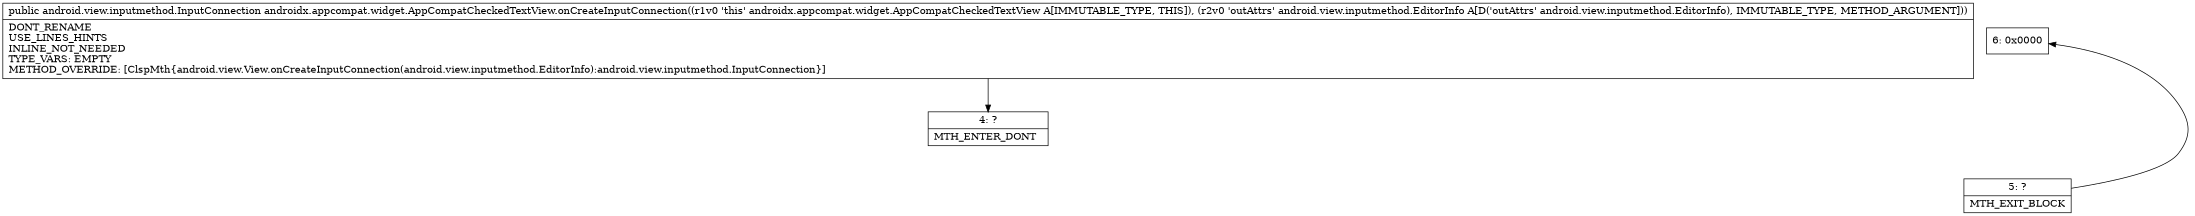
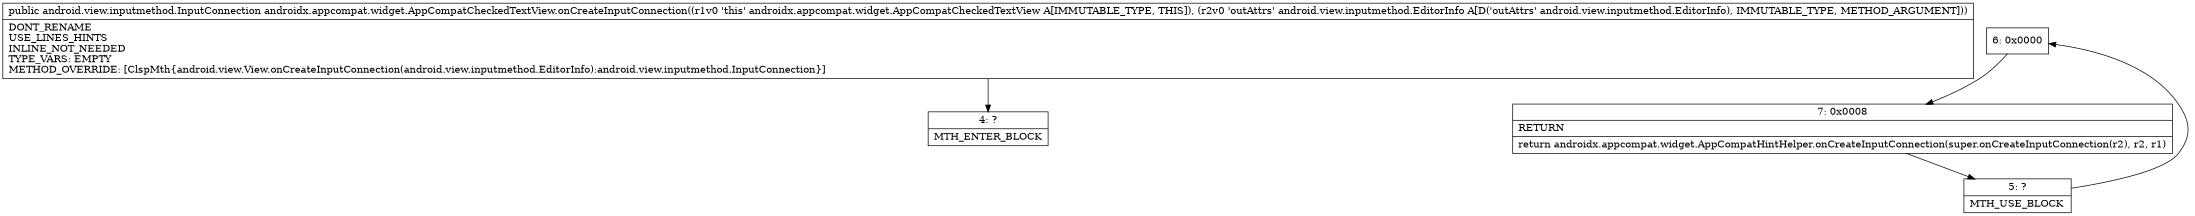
none -> (1843, 129)
(985, 137) -> (988, 137)
(2018, 204) -> (2016, 204)
